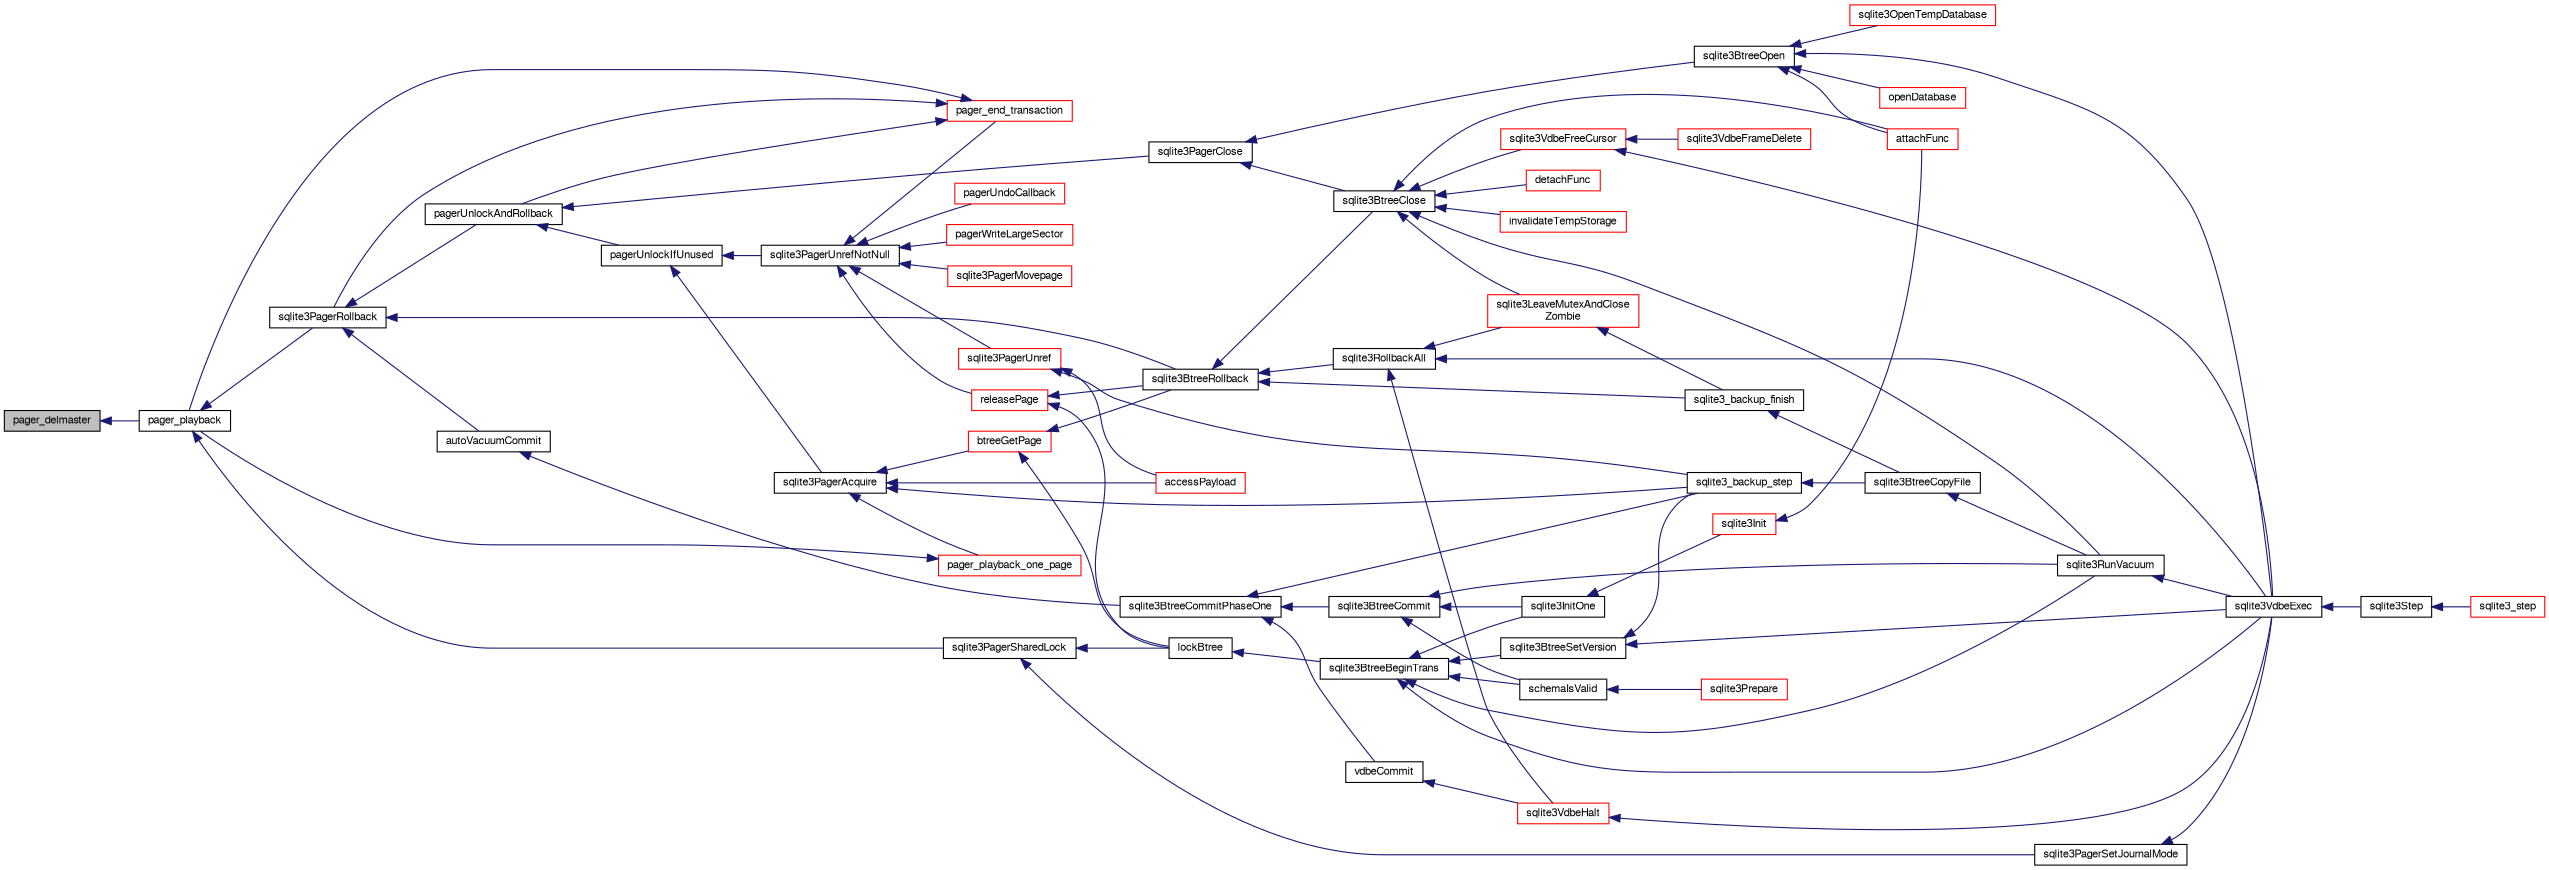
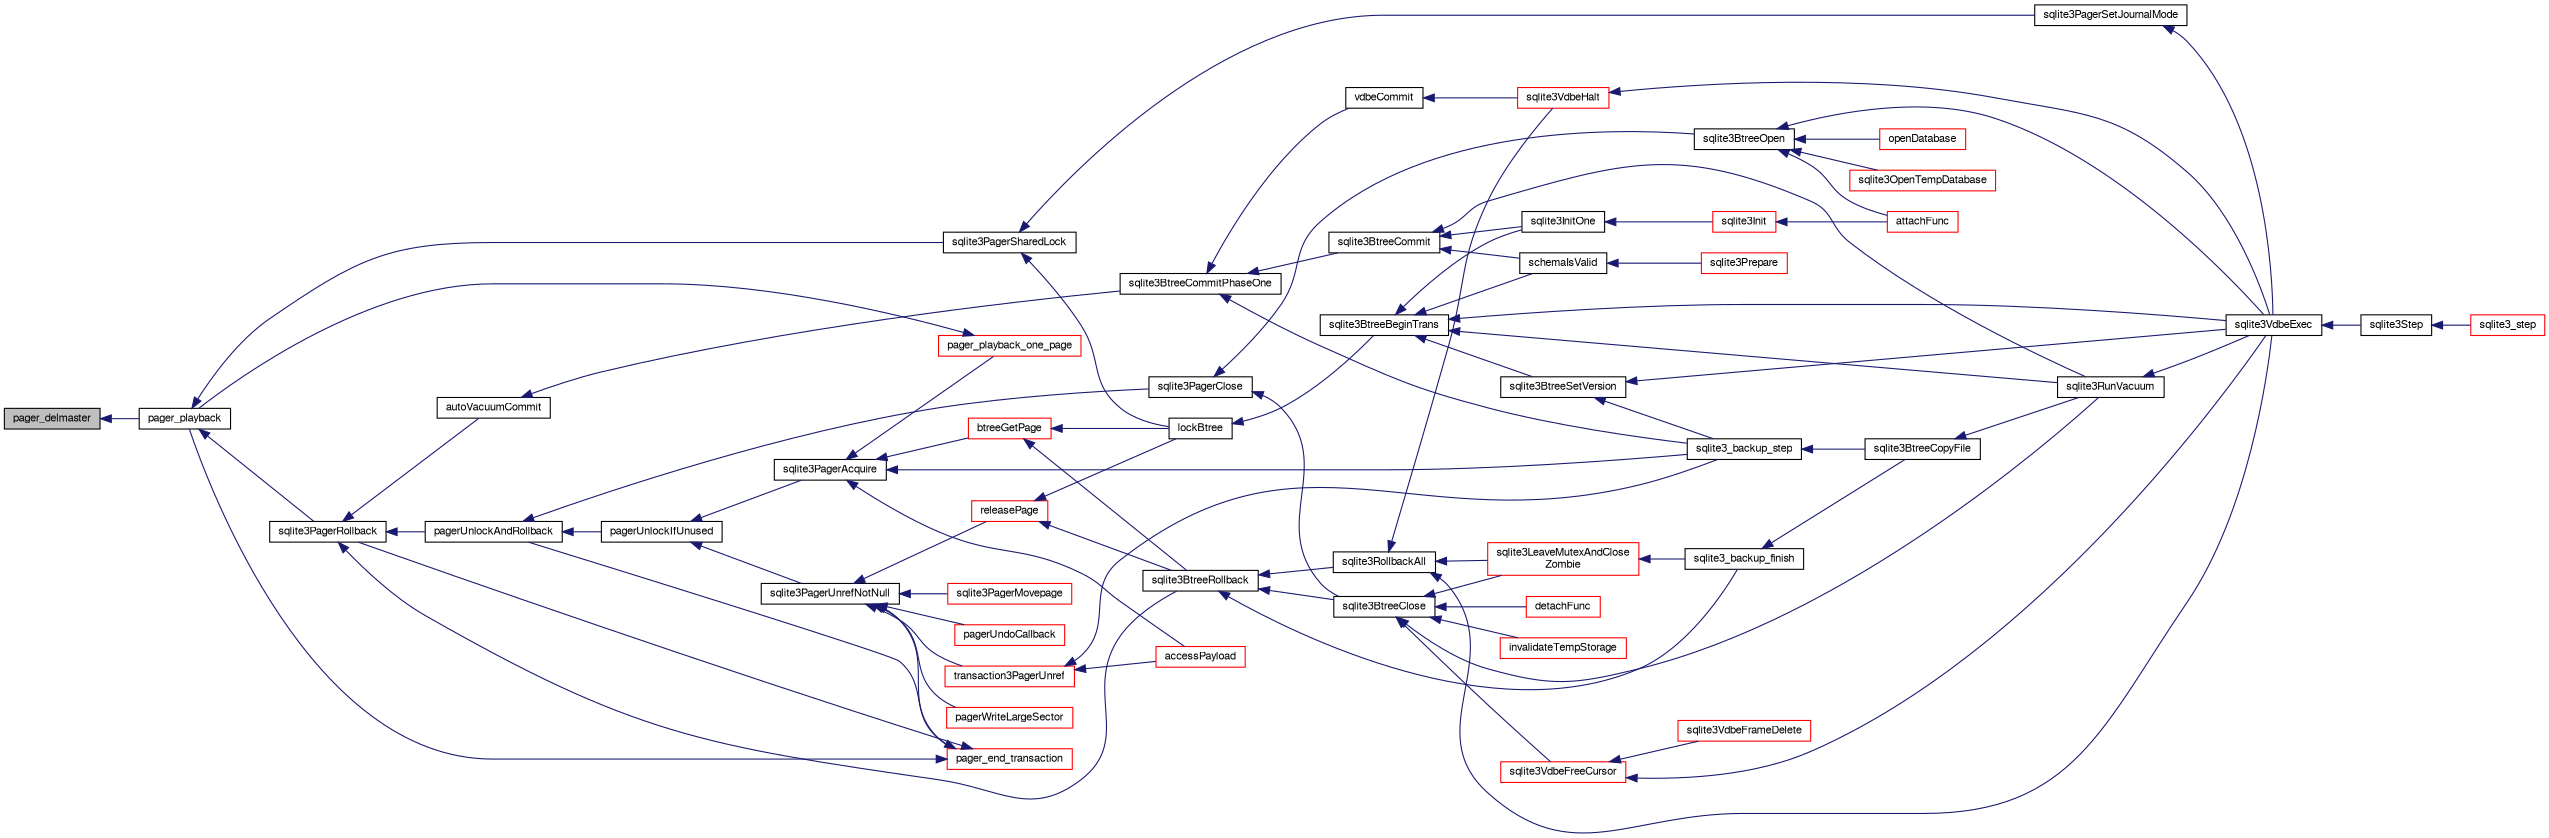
(1633, 95) -> none
(1010, 359) -> (1010, 676)
